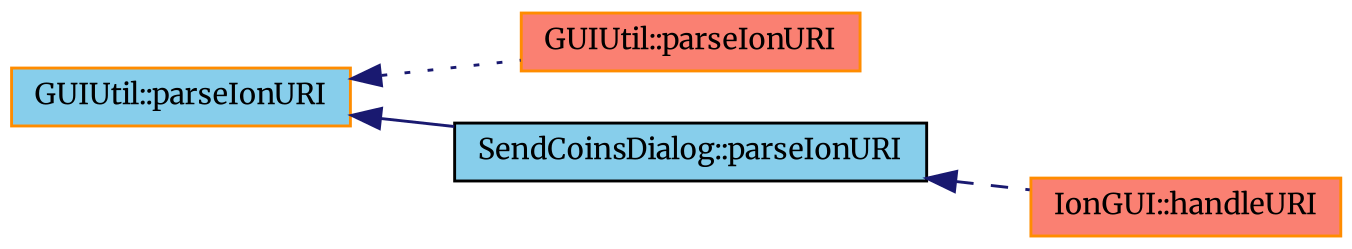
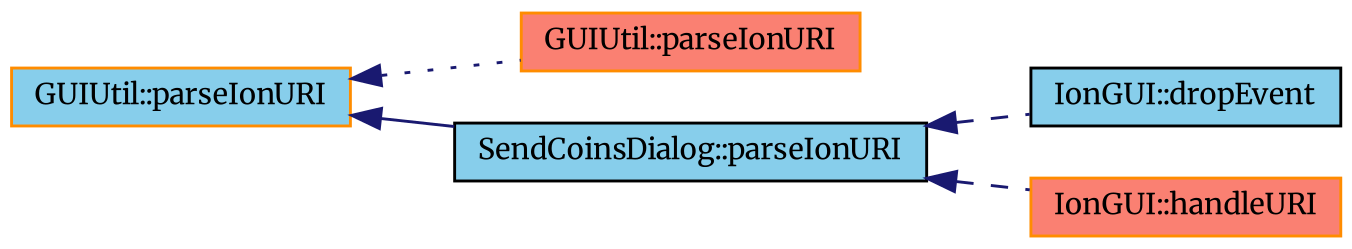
none -> (1186, 97)
